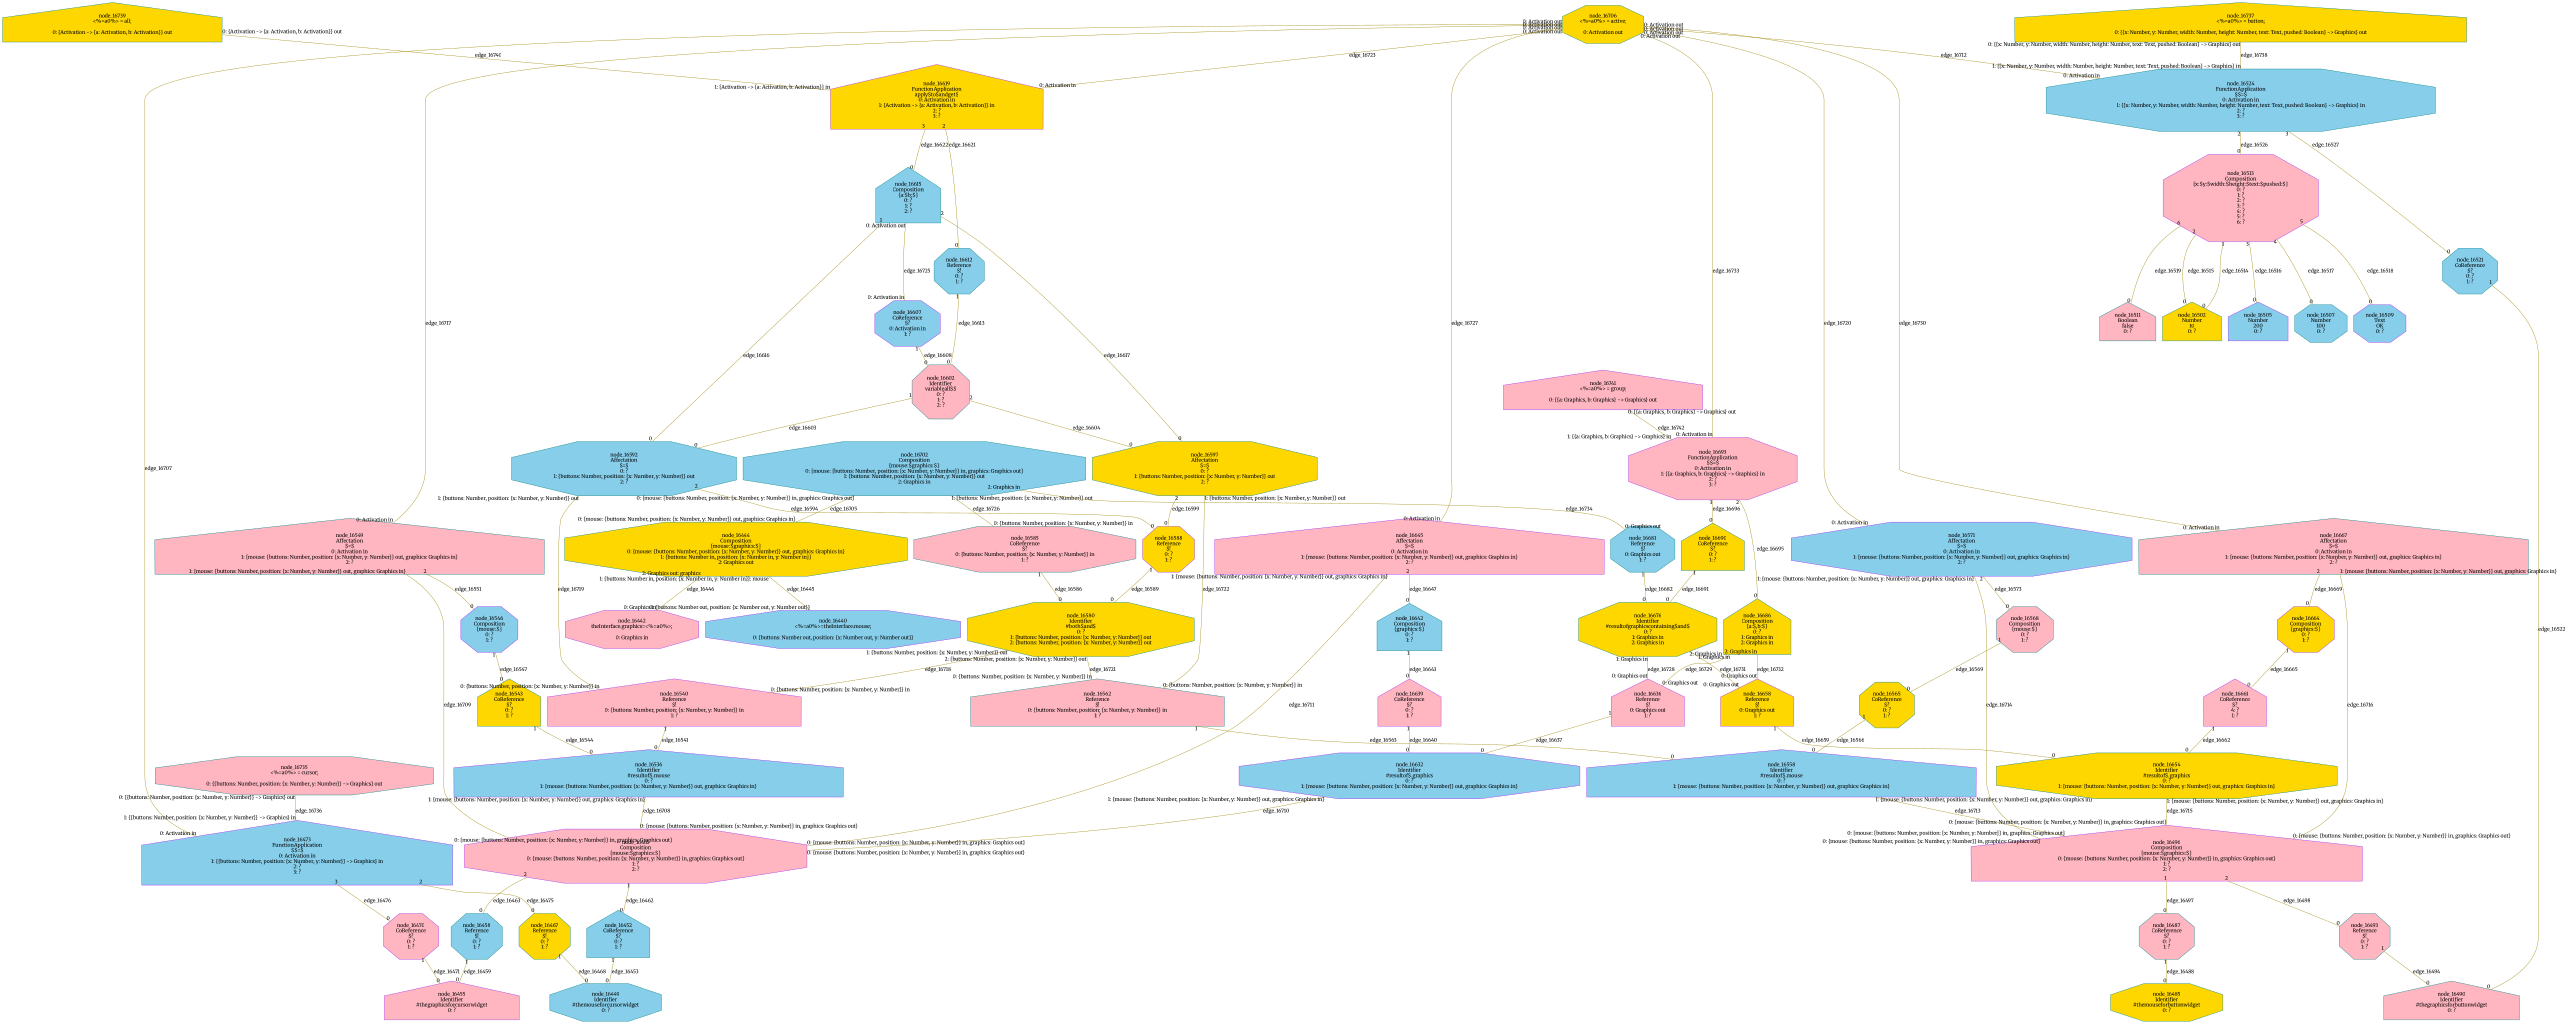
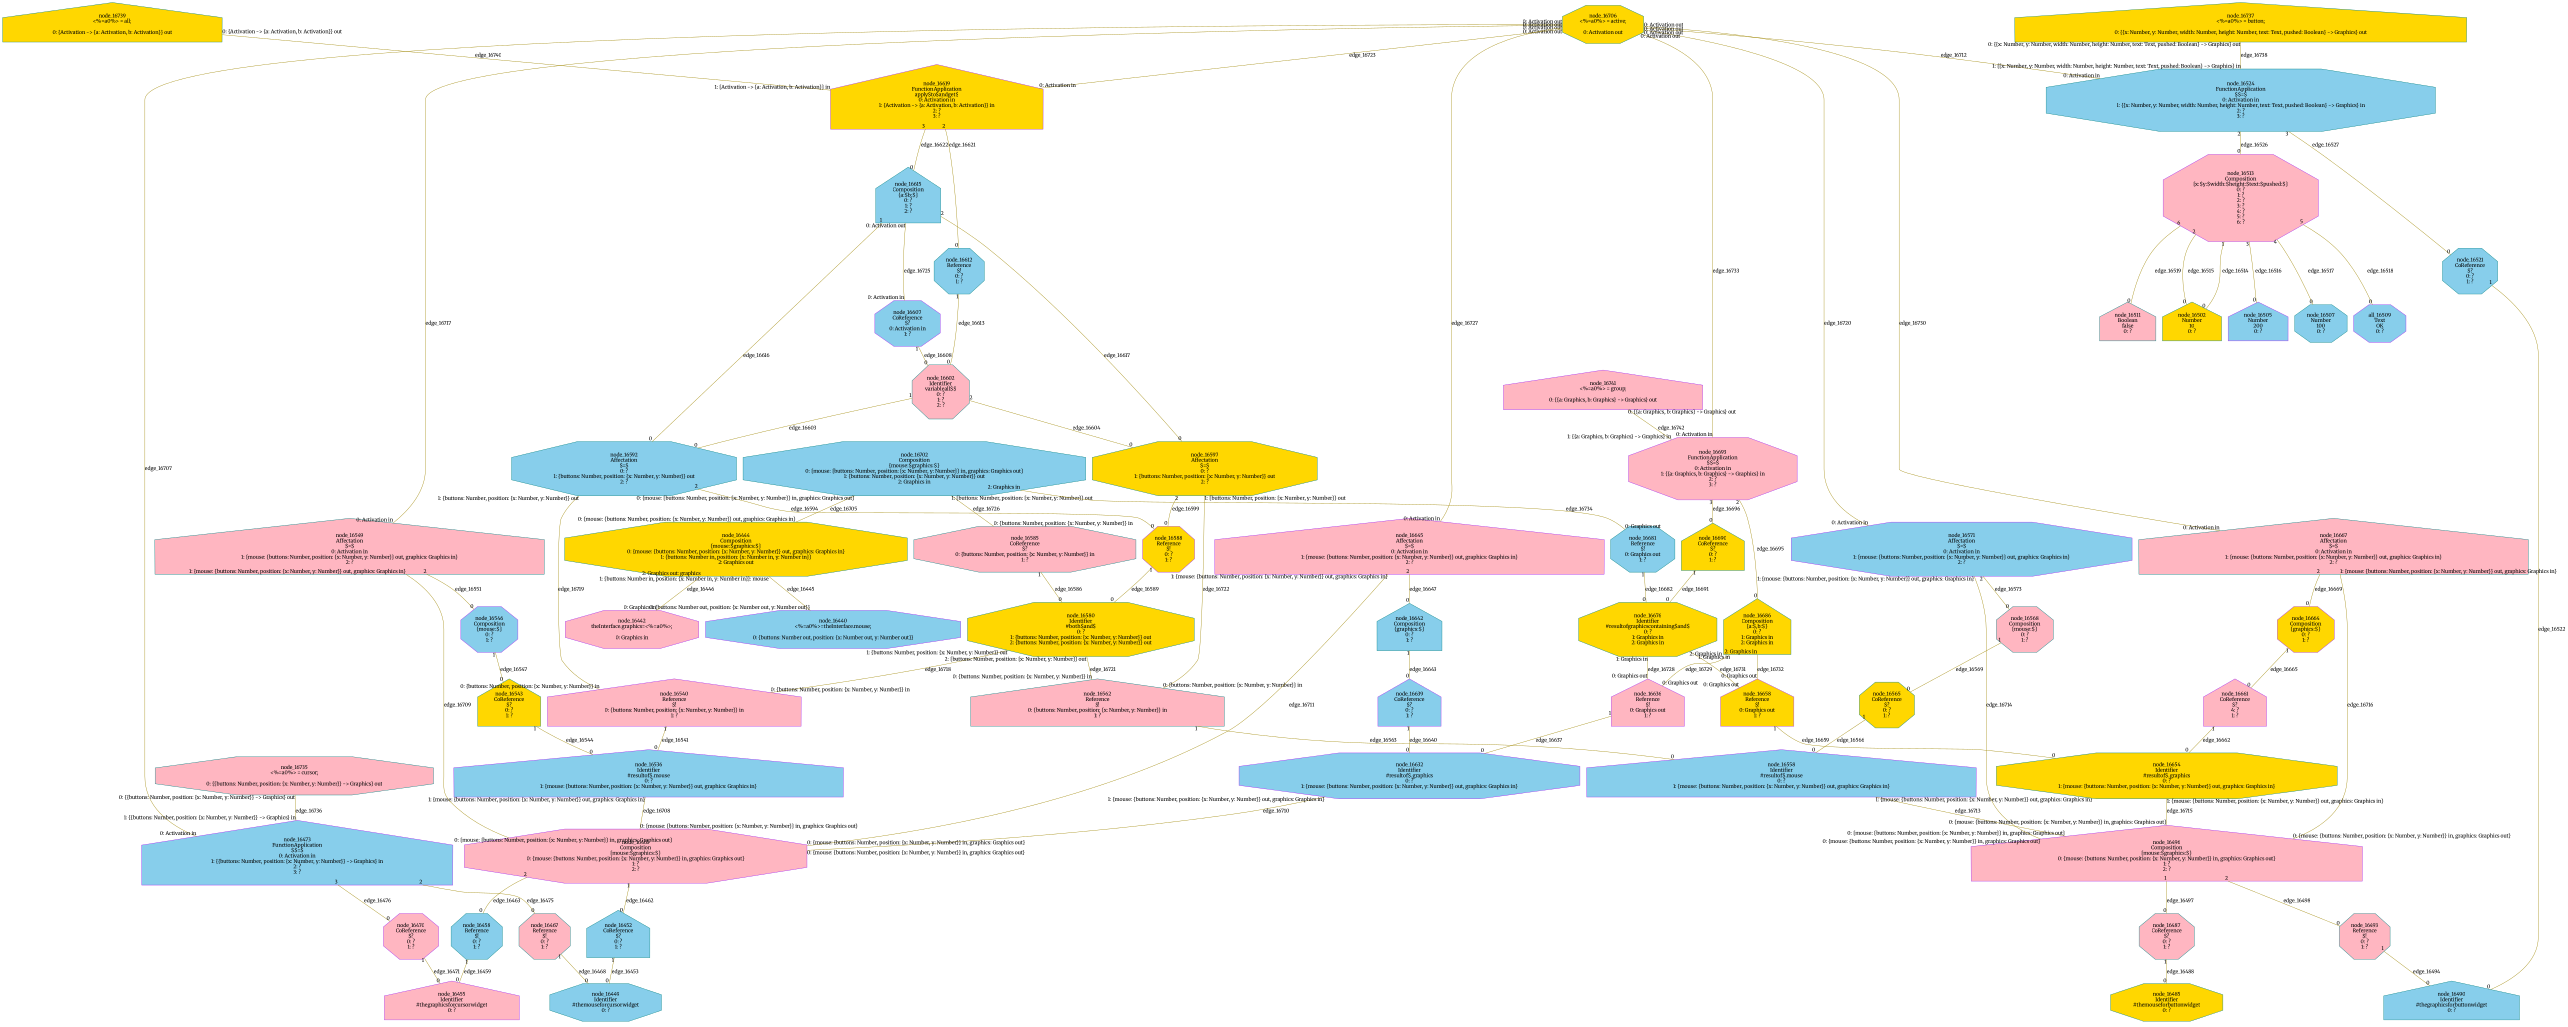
(2380, 323) -> (2380, 323)
(1409, 705) -> (1409, 705)
(545, 936) -> (545, 936)
(2452, 1003) -> (2452, 1003)
